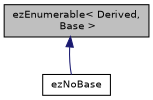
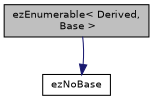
(70, 61) -> (84, 51)
